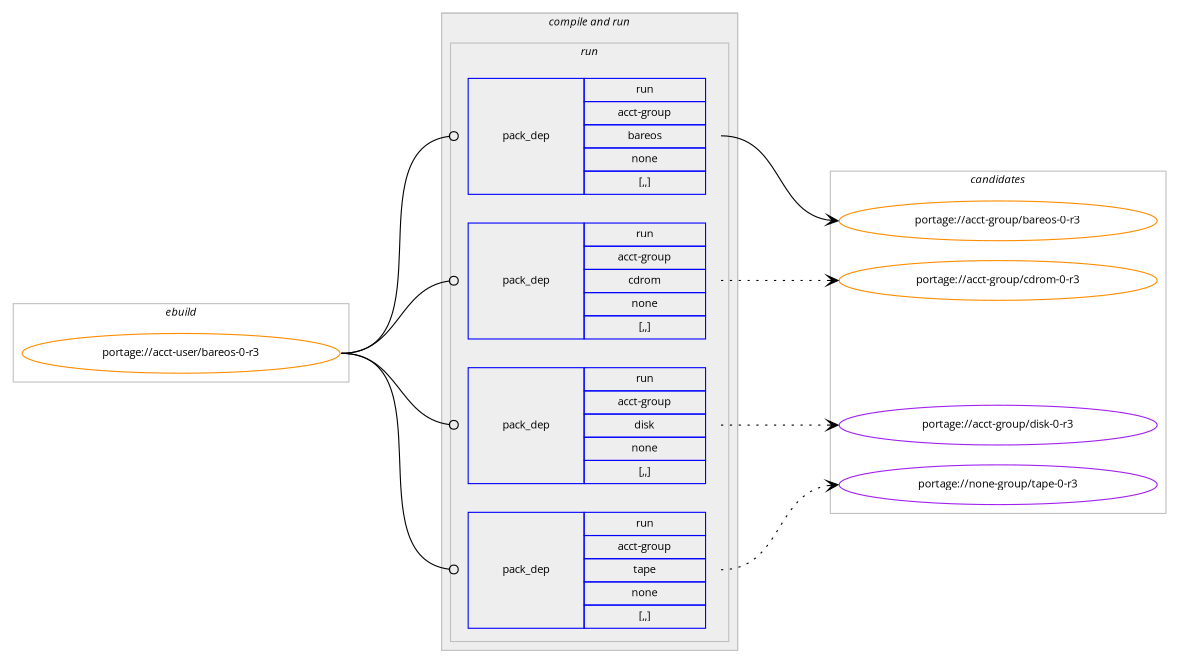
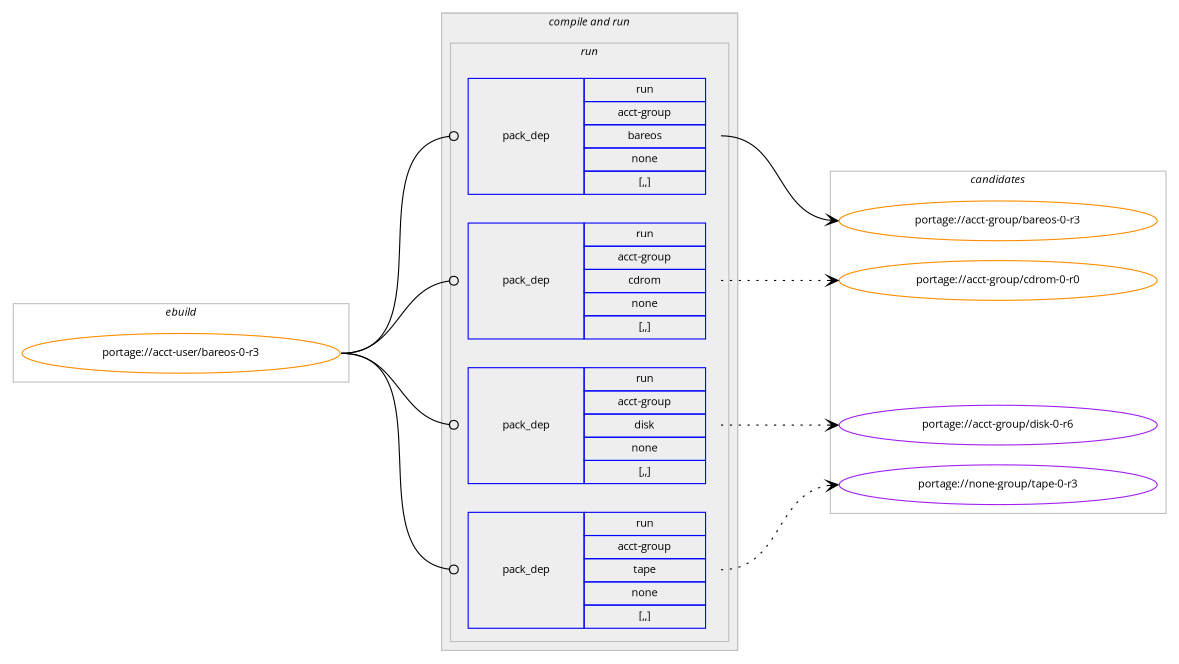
(998, 280) -> (998, 280)
(998, 425) -> (998, 425)
